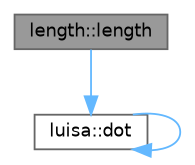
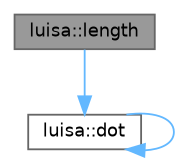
(91, 32) -> (85, 32)
